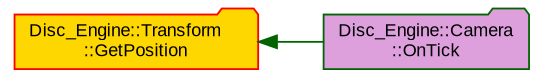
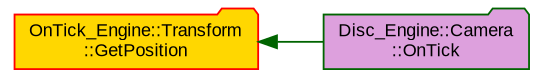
(136, 42) -> (136, 42)
